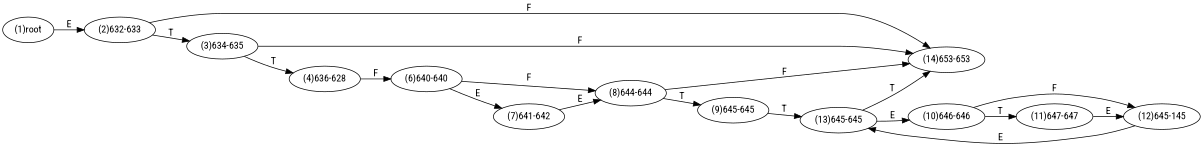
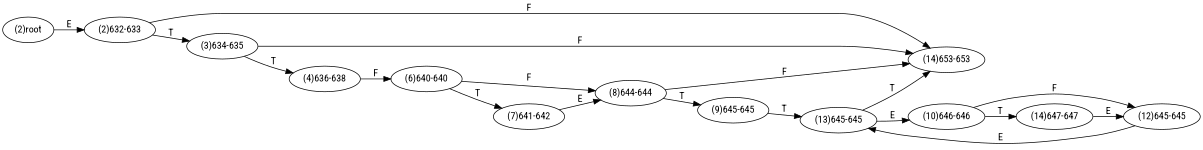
(28, 30) -> (28, 30)
(325, 79) -> (325, 79)
(478, 94) -> (478, 94)
(1055, 117) -> (1055, 117)
(1162, 117) -> (1162, 117)
